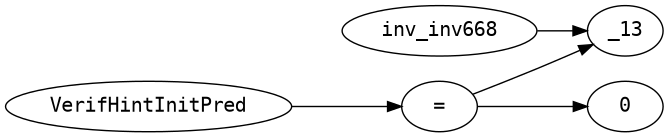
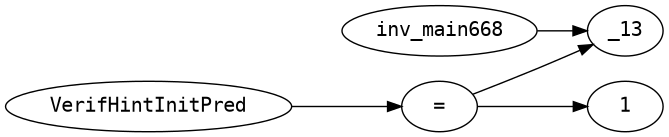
(440, 31) -> (440, 31)
(625, 107) -> (625, 107)
